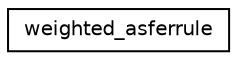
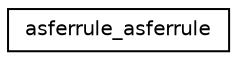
(119, 30) -> (119, 30)
